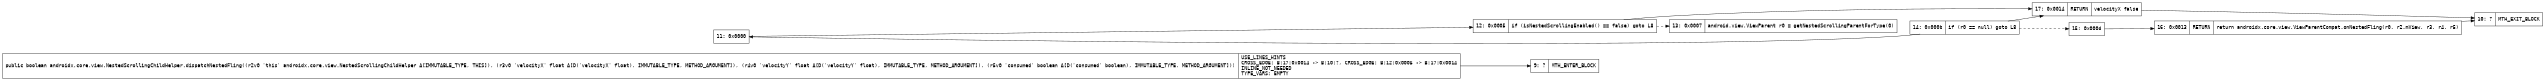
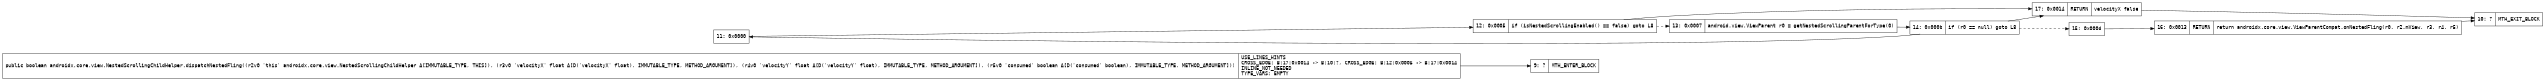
none -> (1902, 27)
